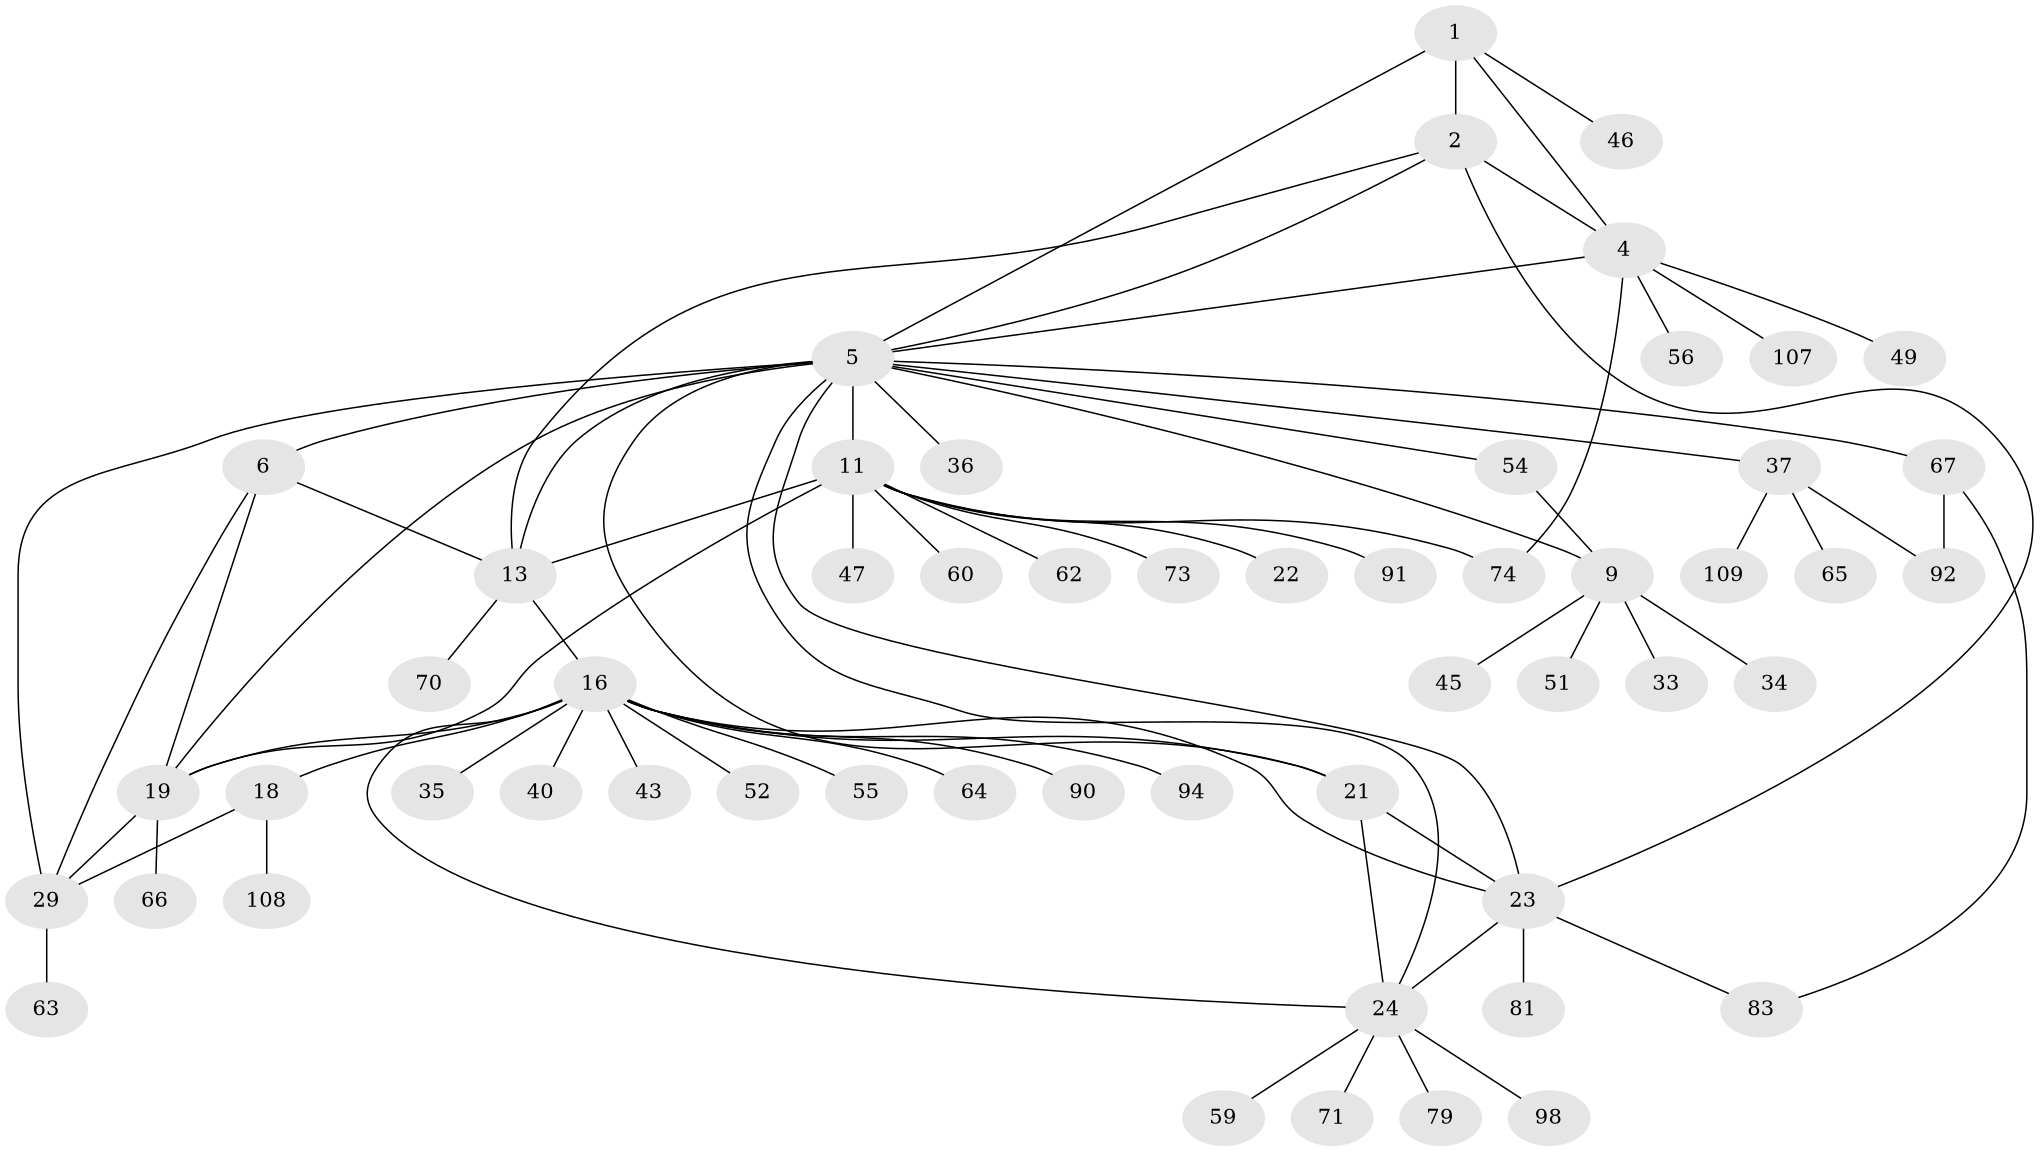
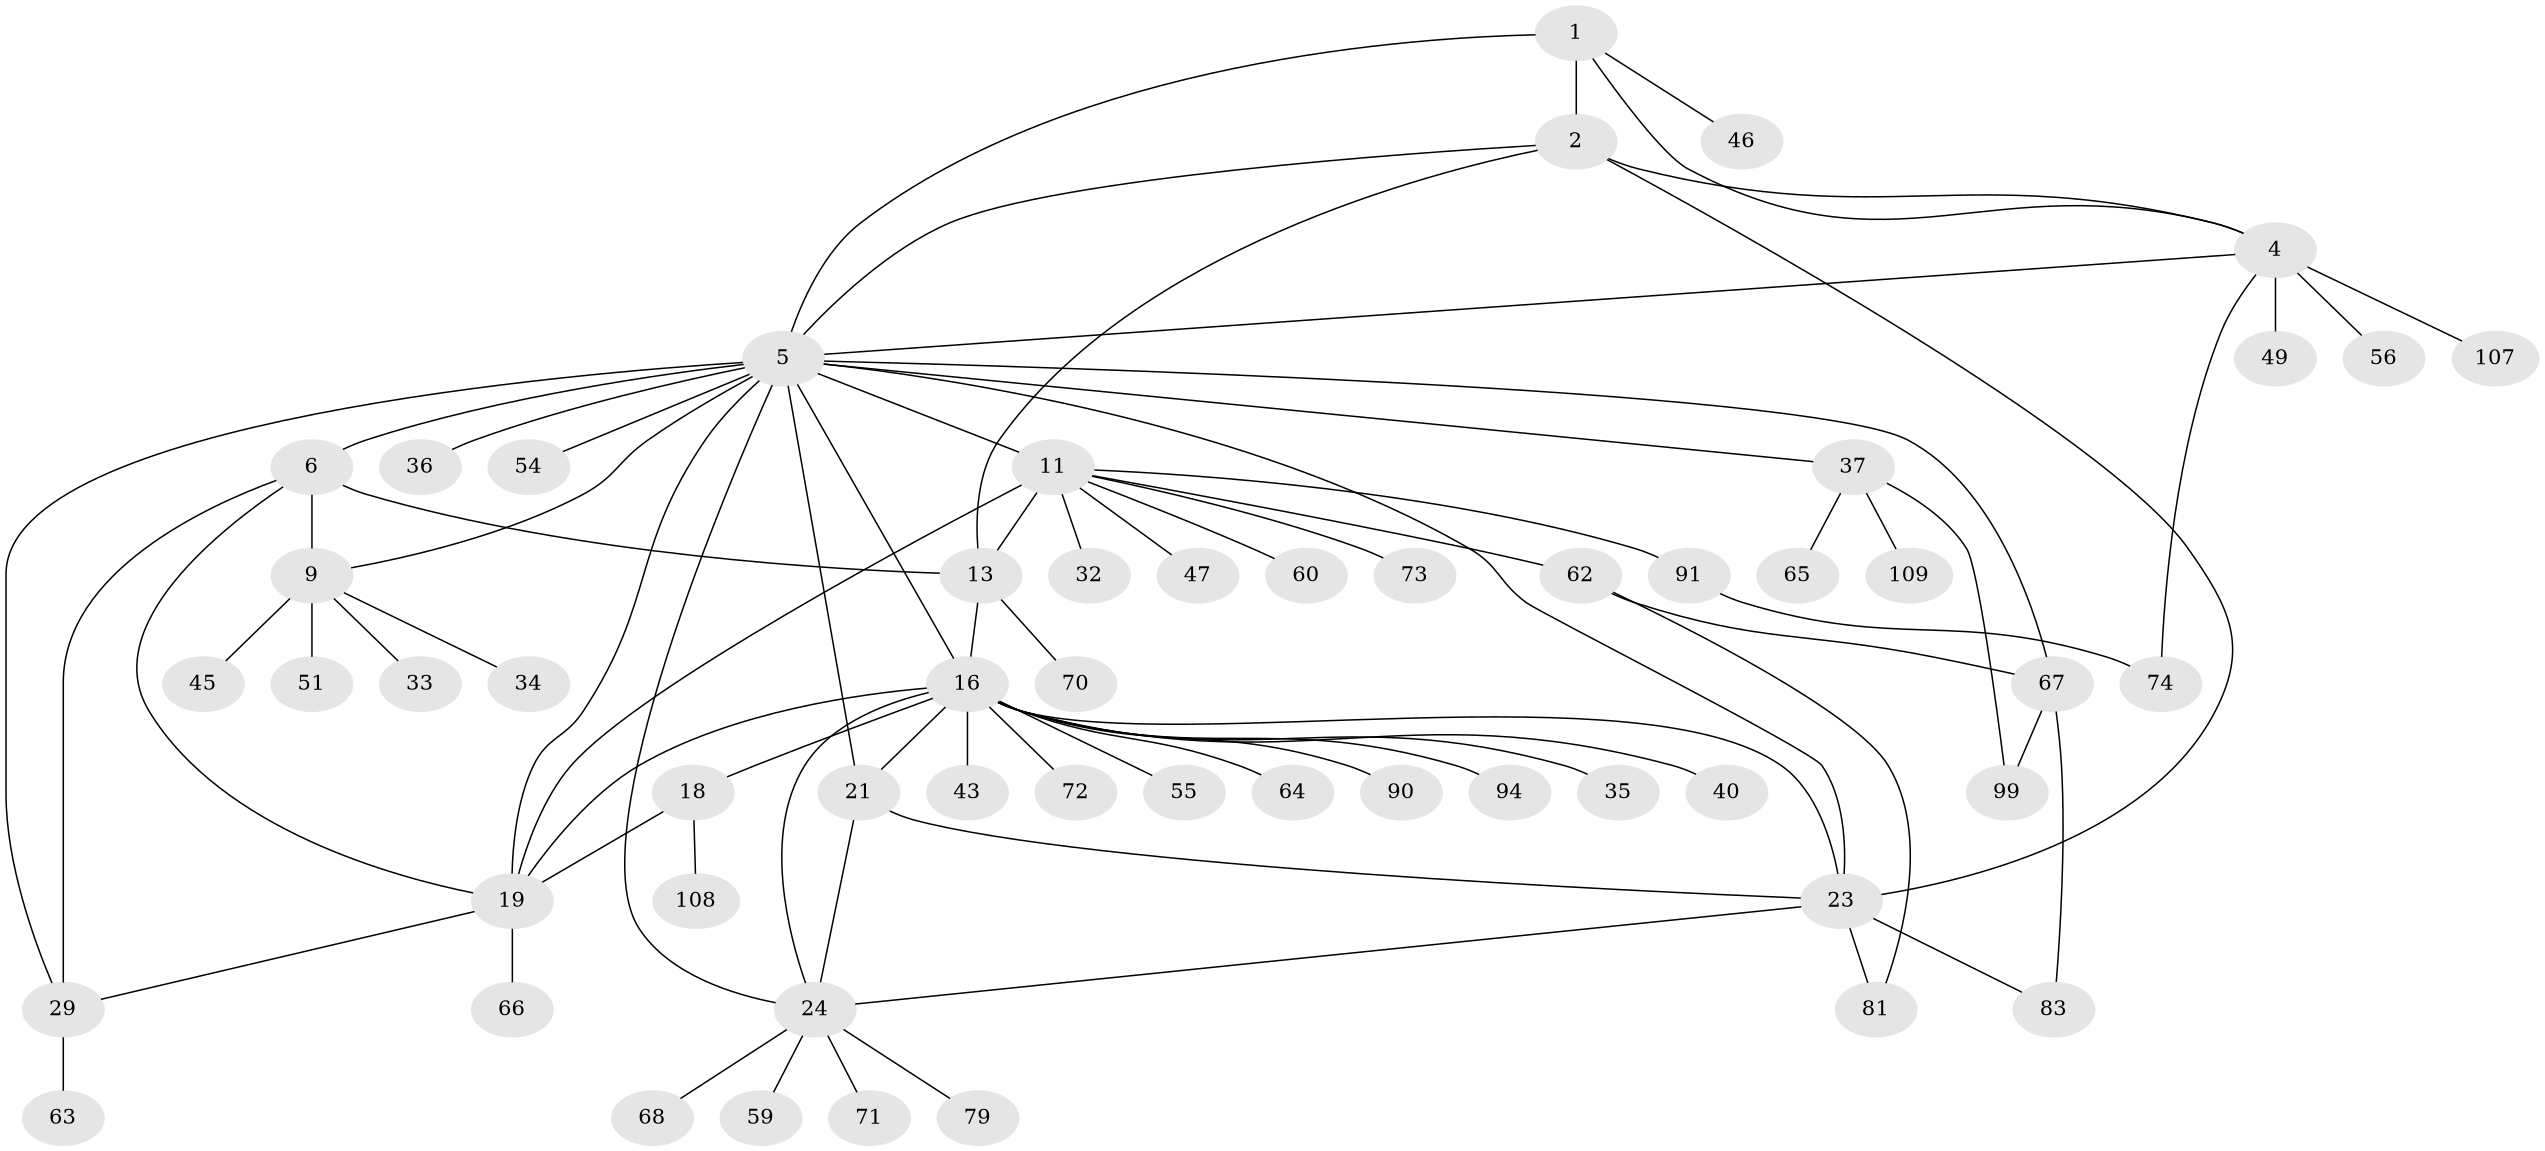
(606, 419) -> (876, 521)
(1268, 521) -> (1925, 630)
(1566, 523) -> (312, 522)
(1287, 576) -> (1090, 576)
(1944, 576) -> (2007, 793)
none -> (1812, 639)
none -> (1852, 729)
(758, 793) -> (1076, 793)
(168, 841) -> (603, 847)
(1549, 1118) -> (653, 1118)
